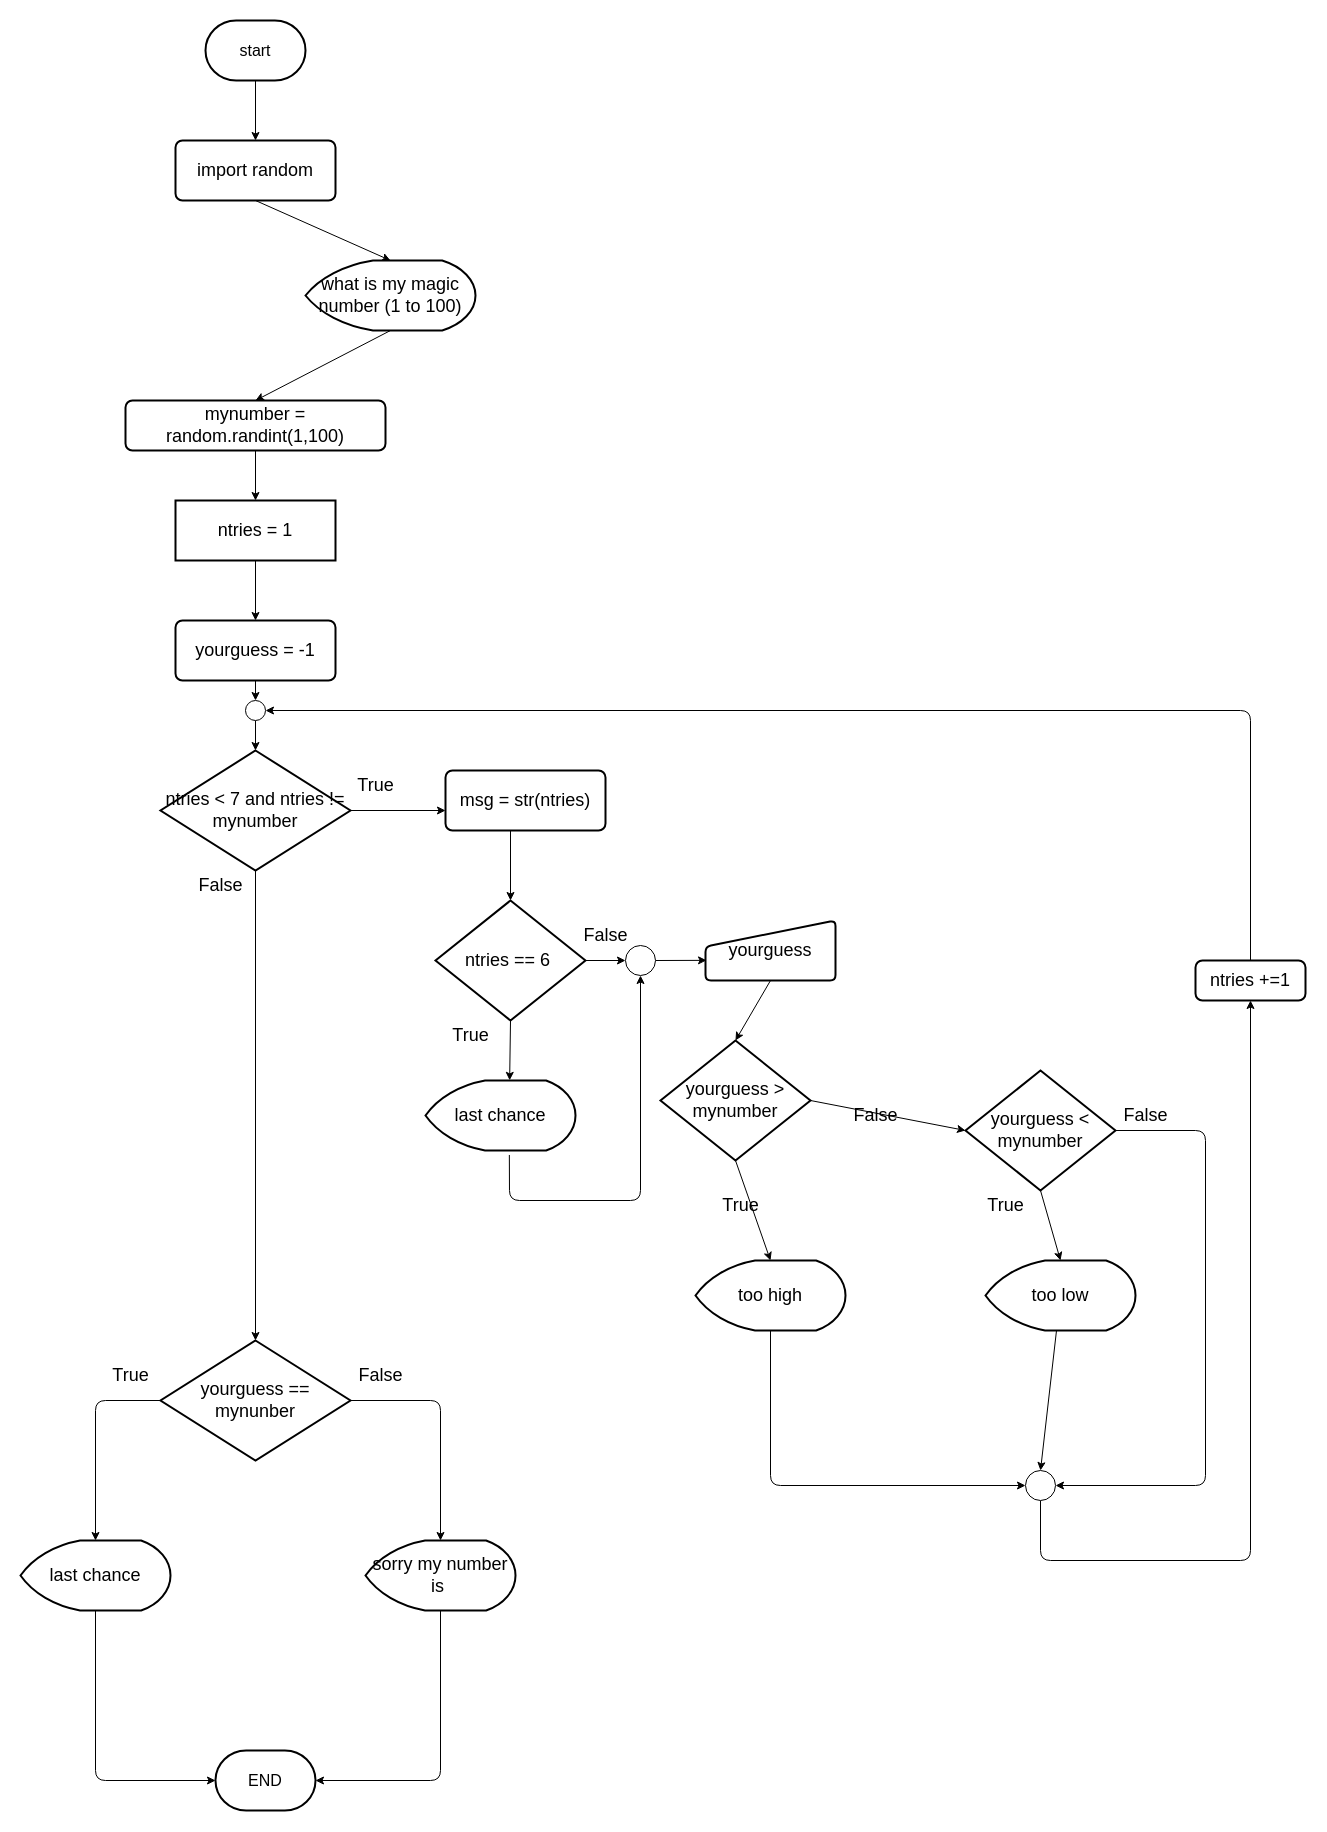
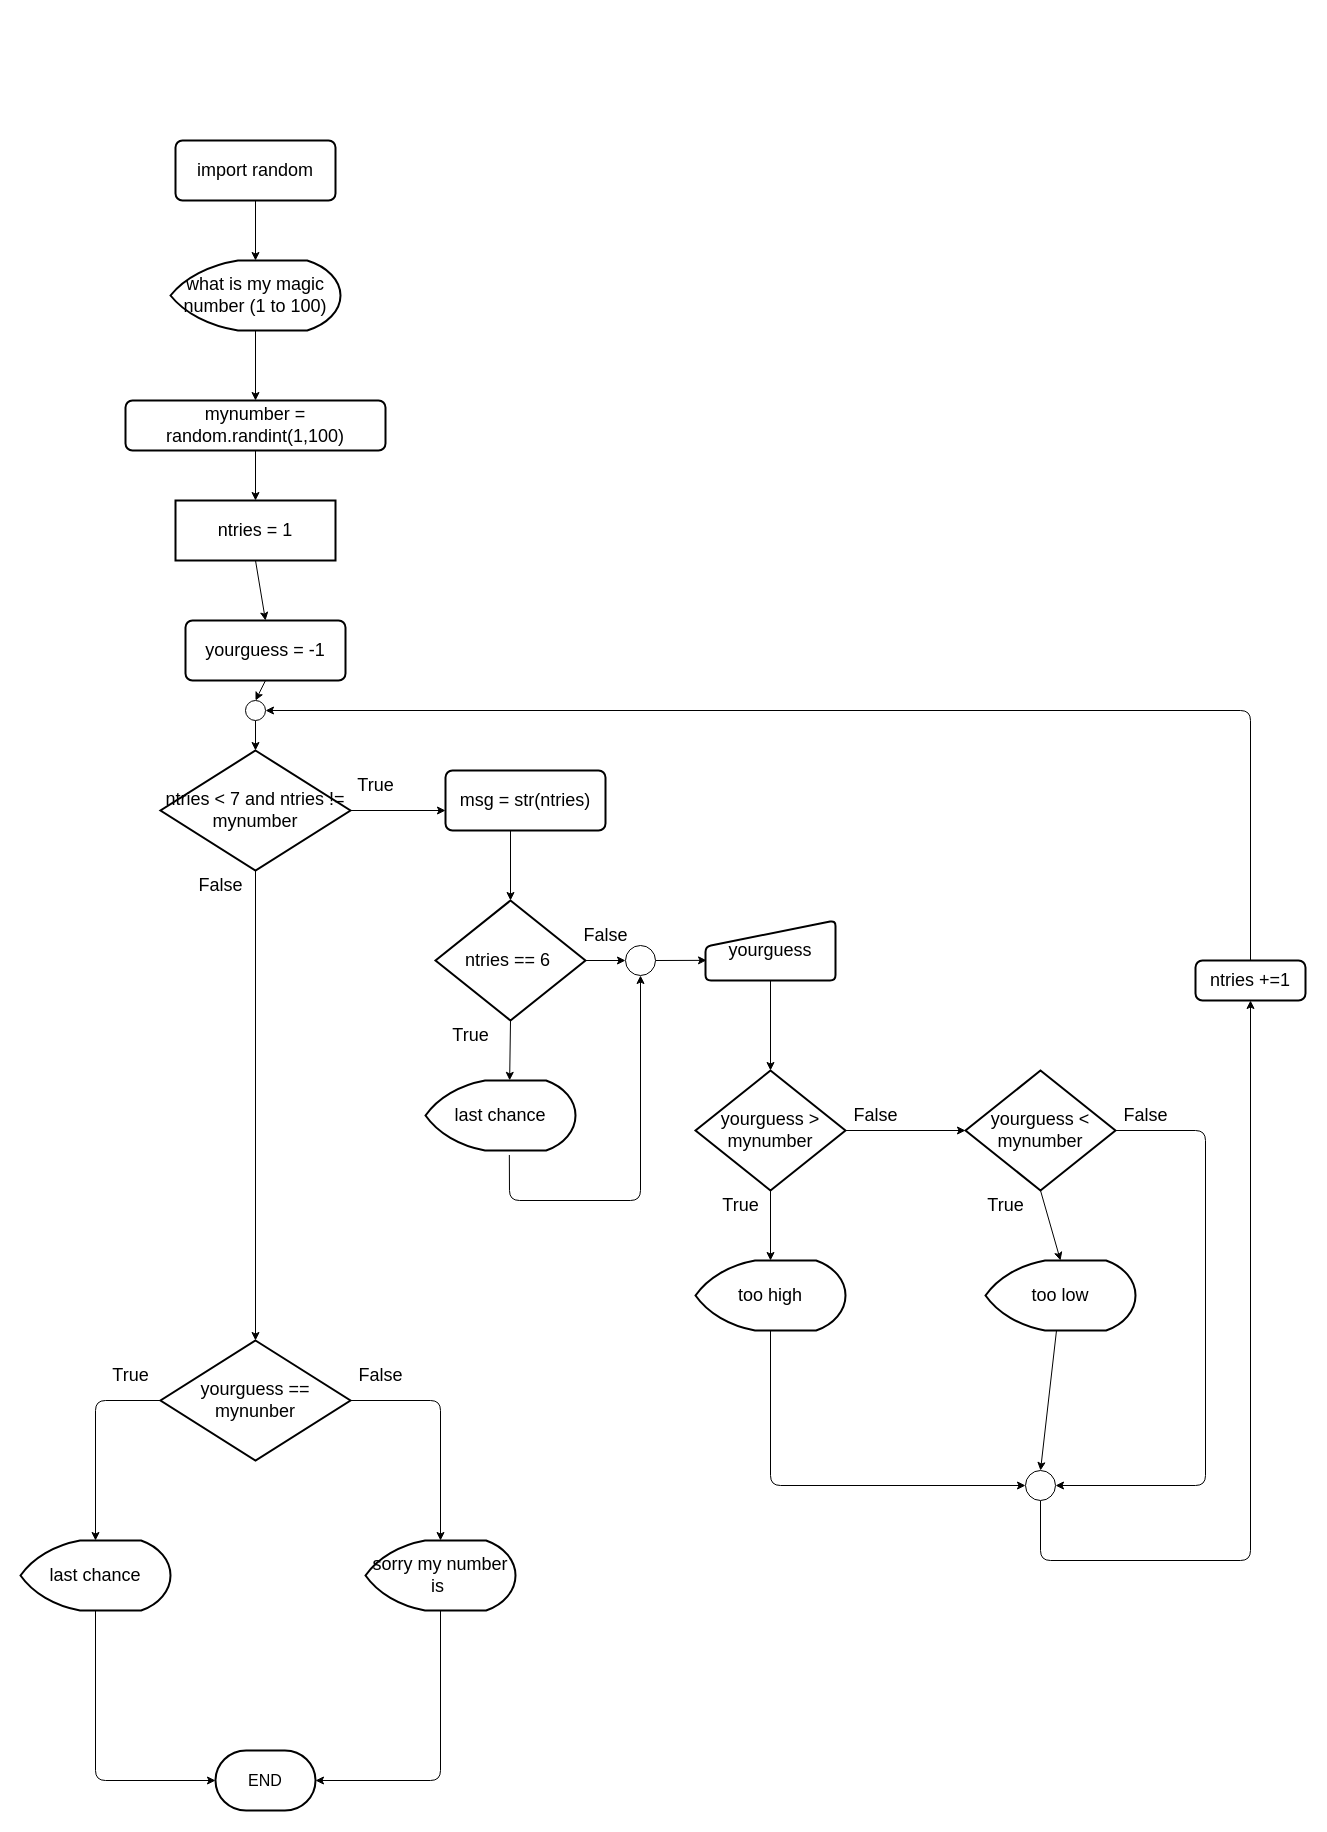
(256, 51) -> none
(256, 107) -> none
(391, 296) -> (256, 296)
(256, 651) -> (266, 651)
(736, 1101) -> (771, 1131)
